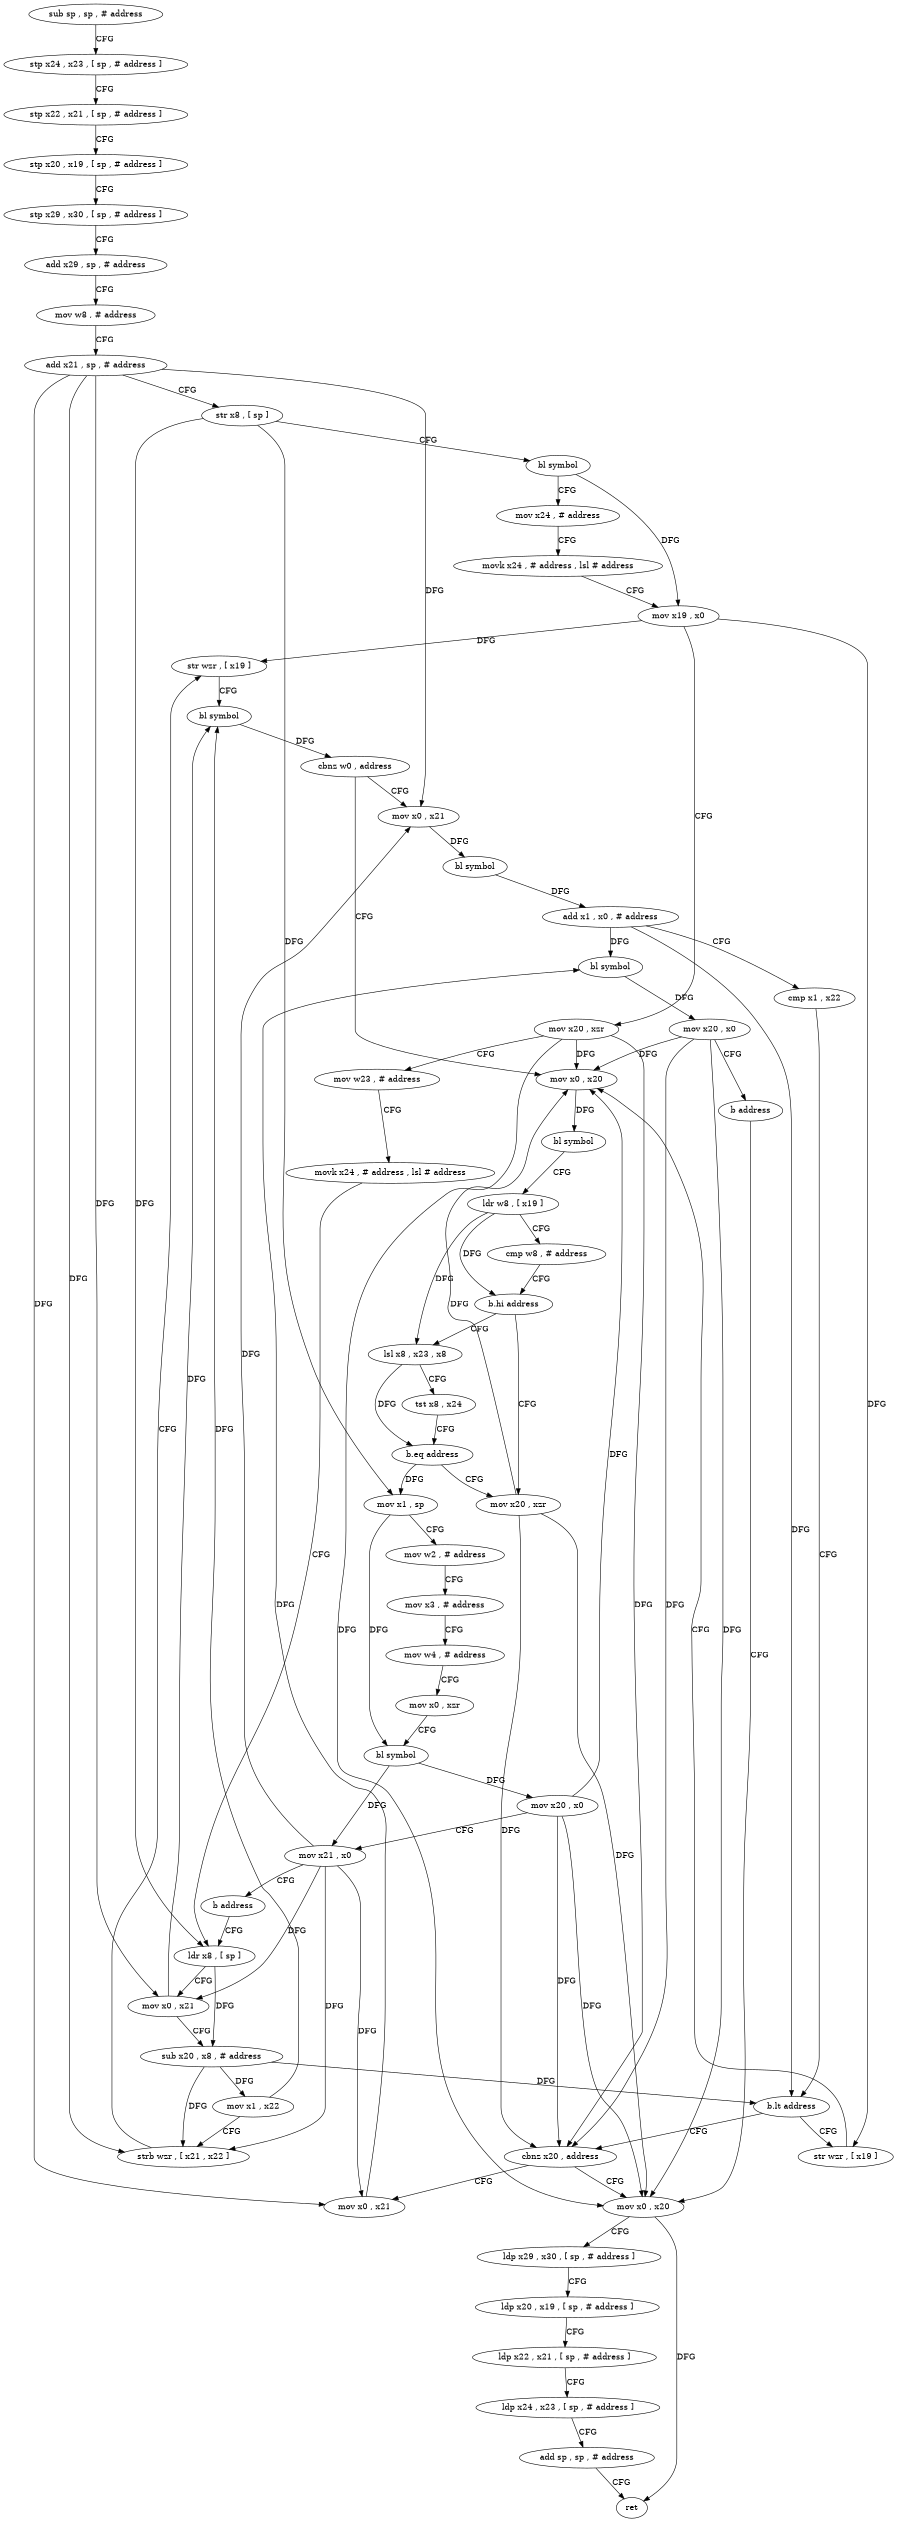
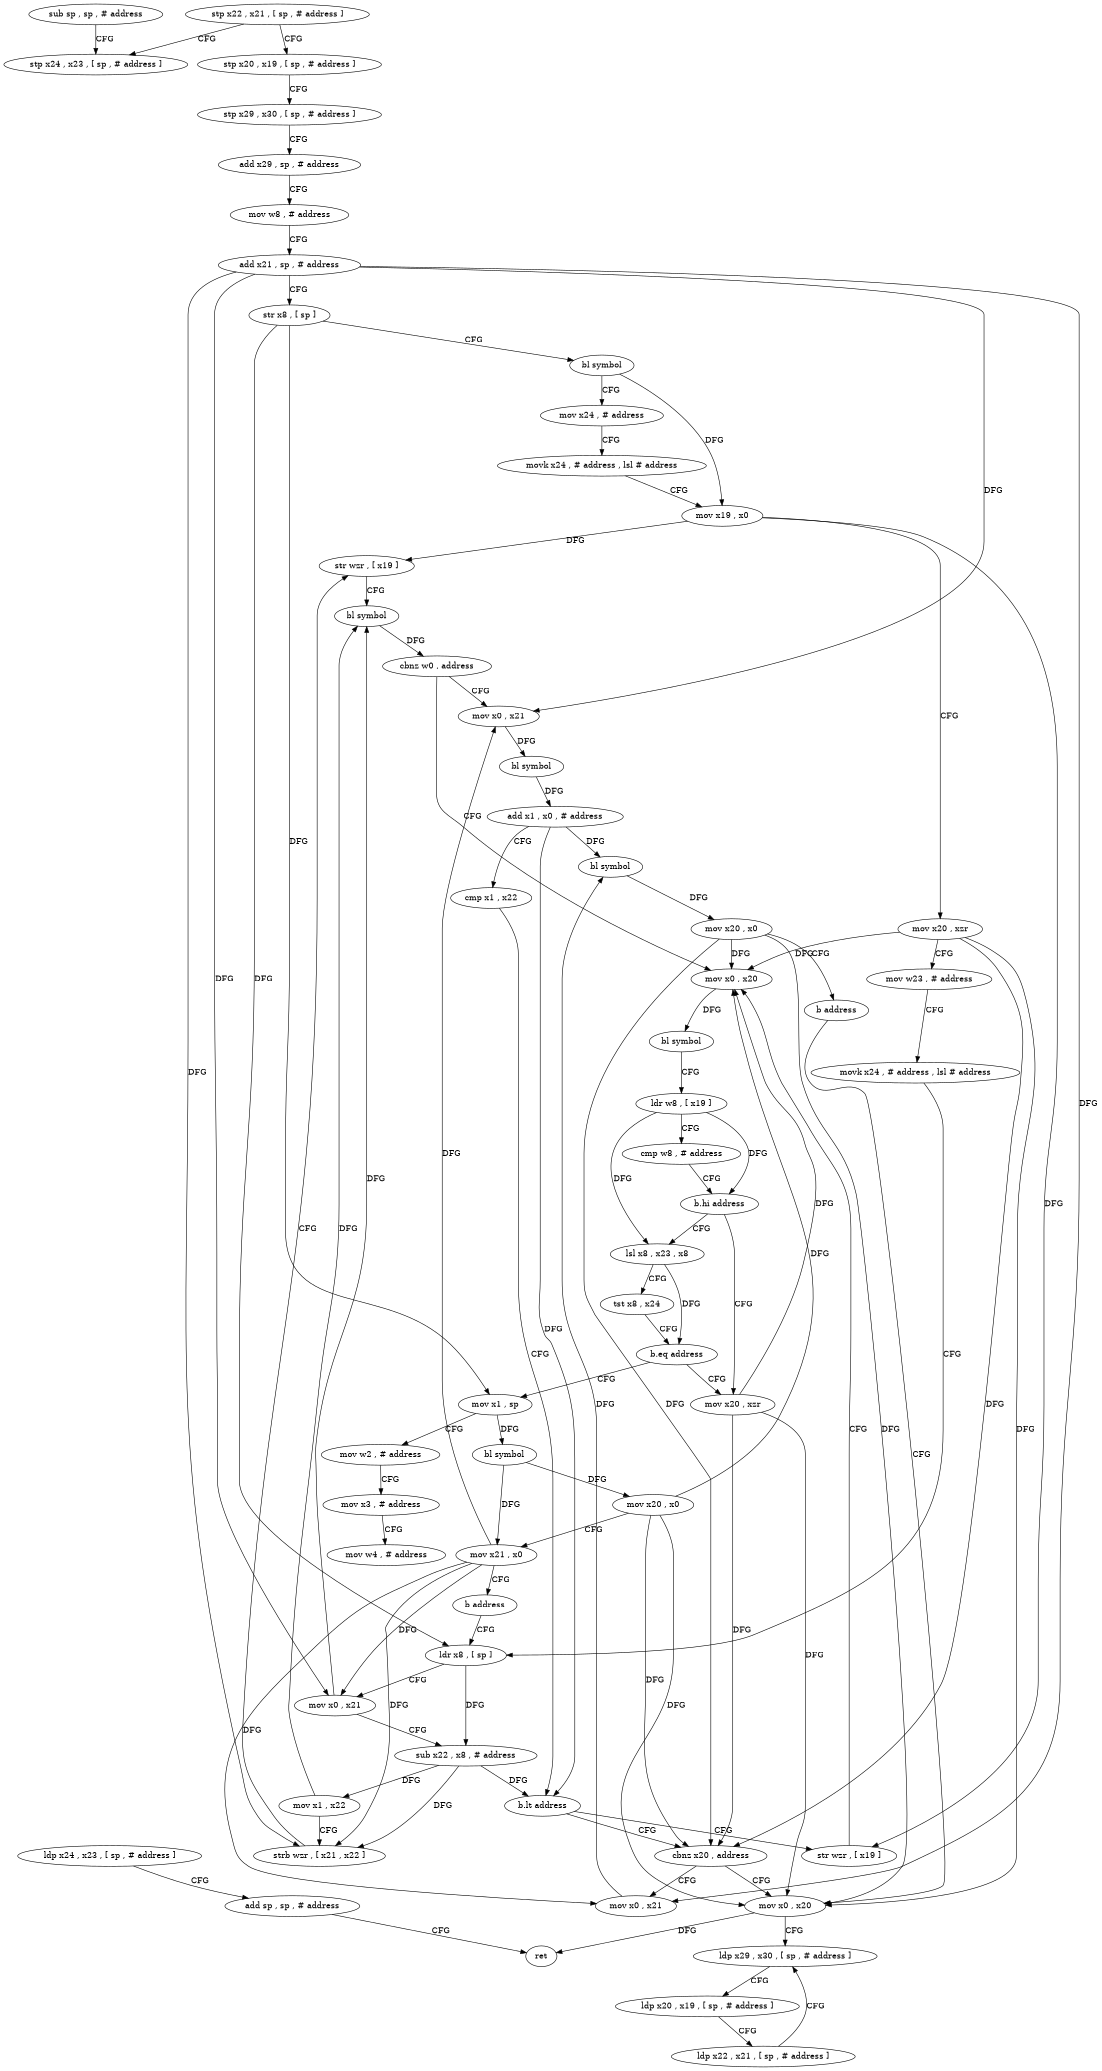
(96, 87) -> (189, 39)
(415, 1480) -> (606, 1380)
(435, 1706) -> none
(212, 2057) -> (466, 1756)
(566, 2380) -> (805, 2013)
